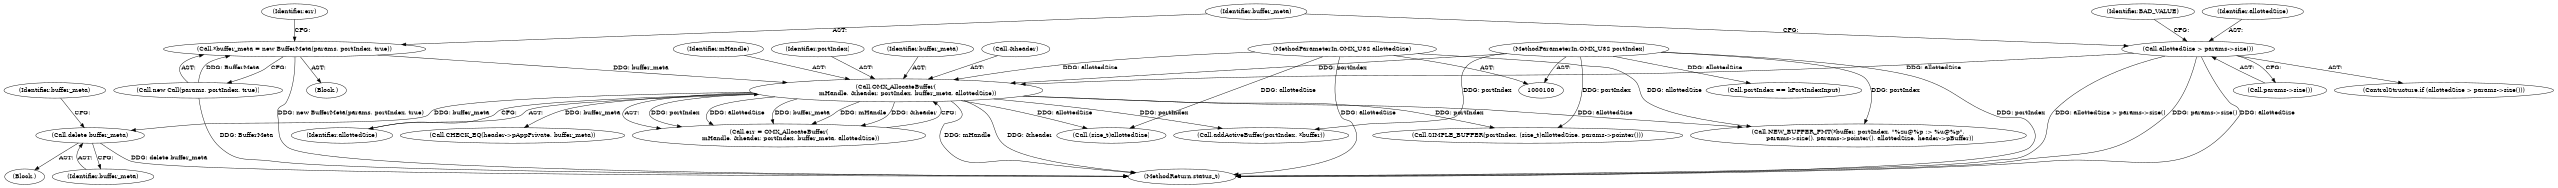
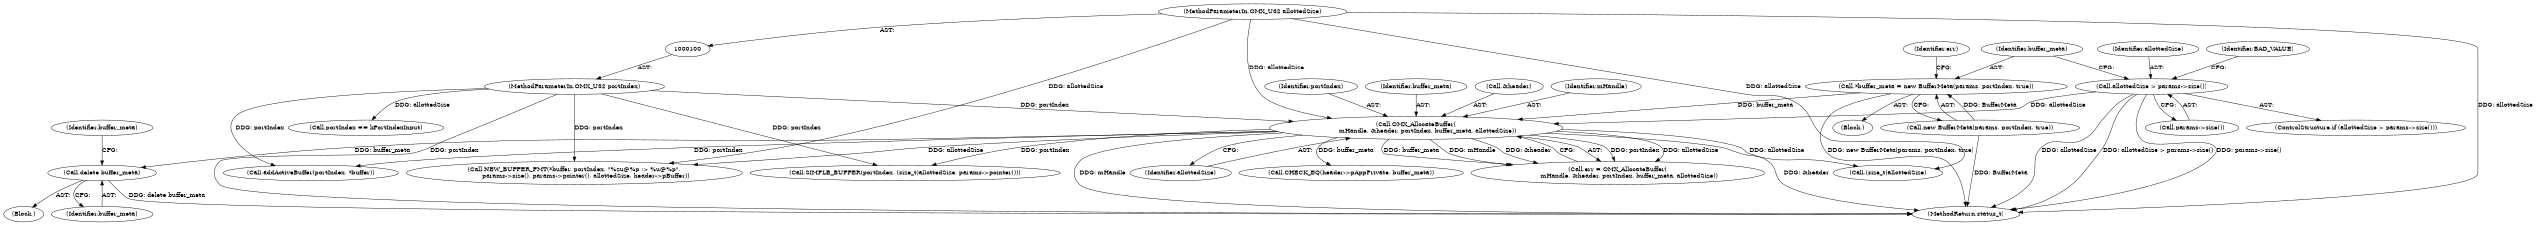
(1555, 66) -> (636, 66)
(198, 90) -> (1980, 128)
